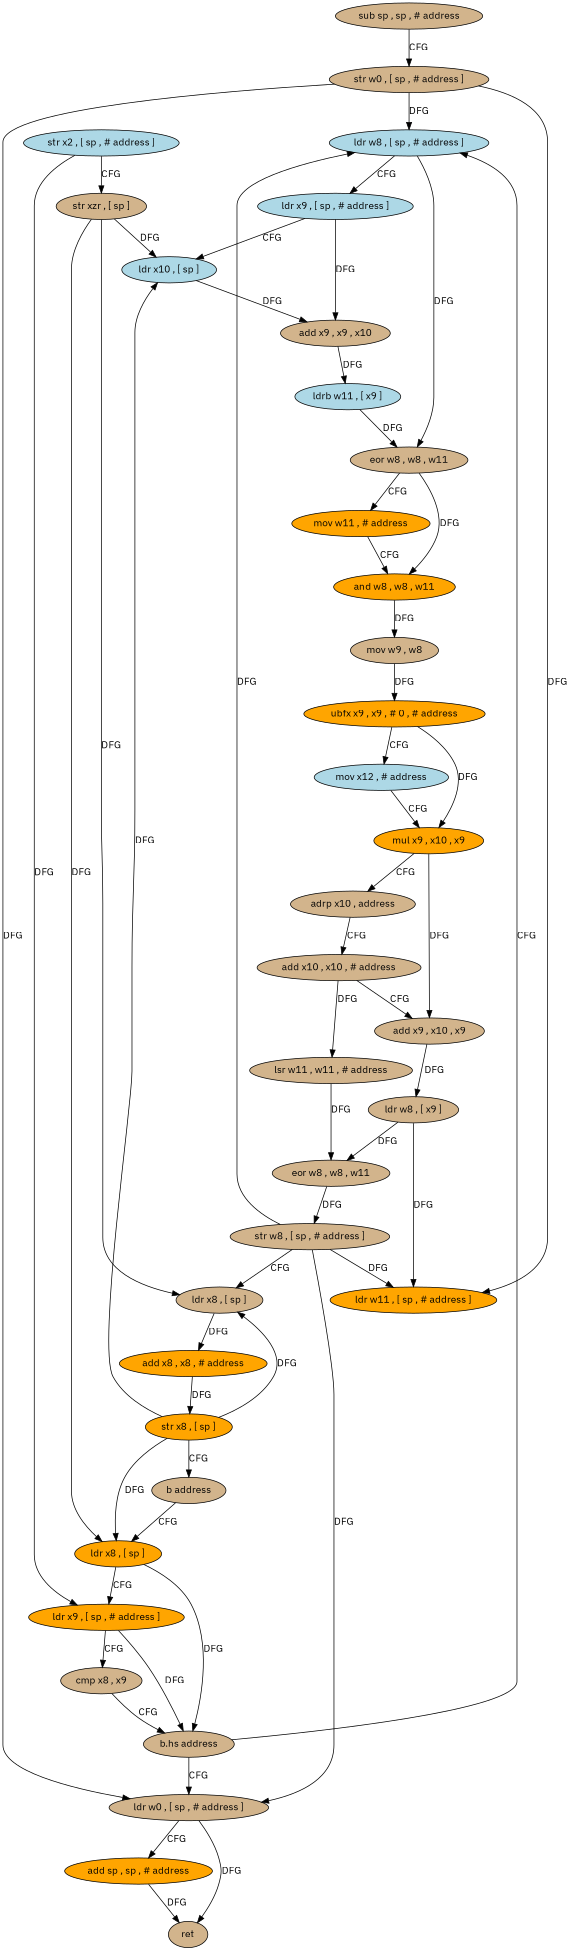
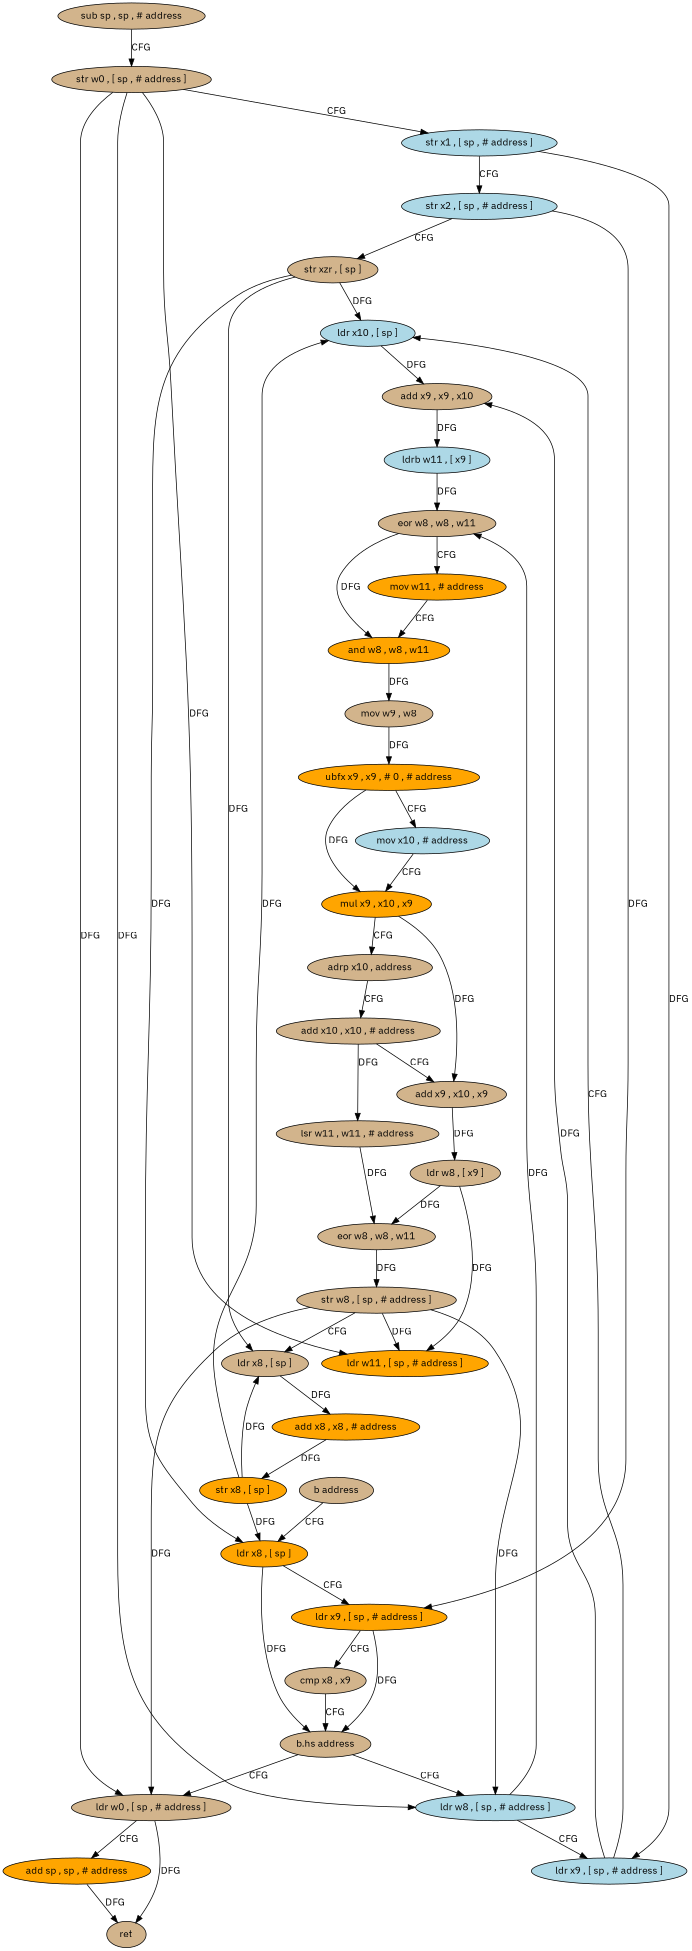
none -> (479, 143)
(381, 777) -> (422, 841)
(189, 1455) -> none
